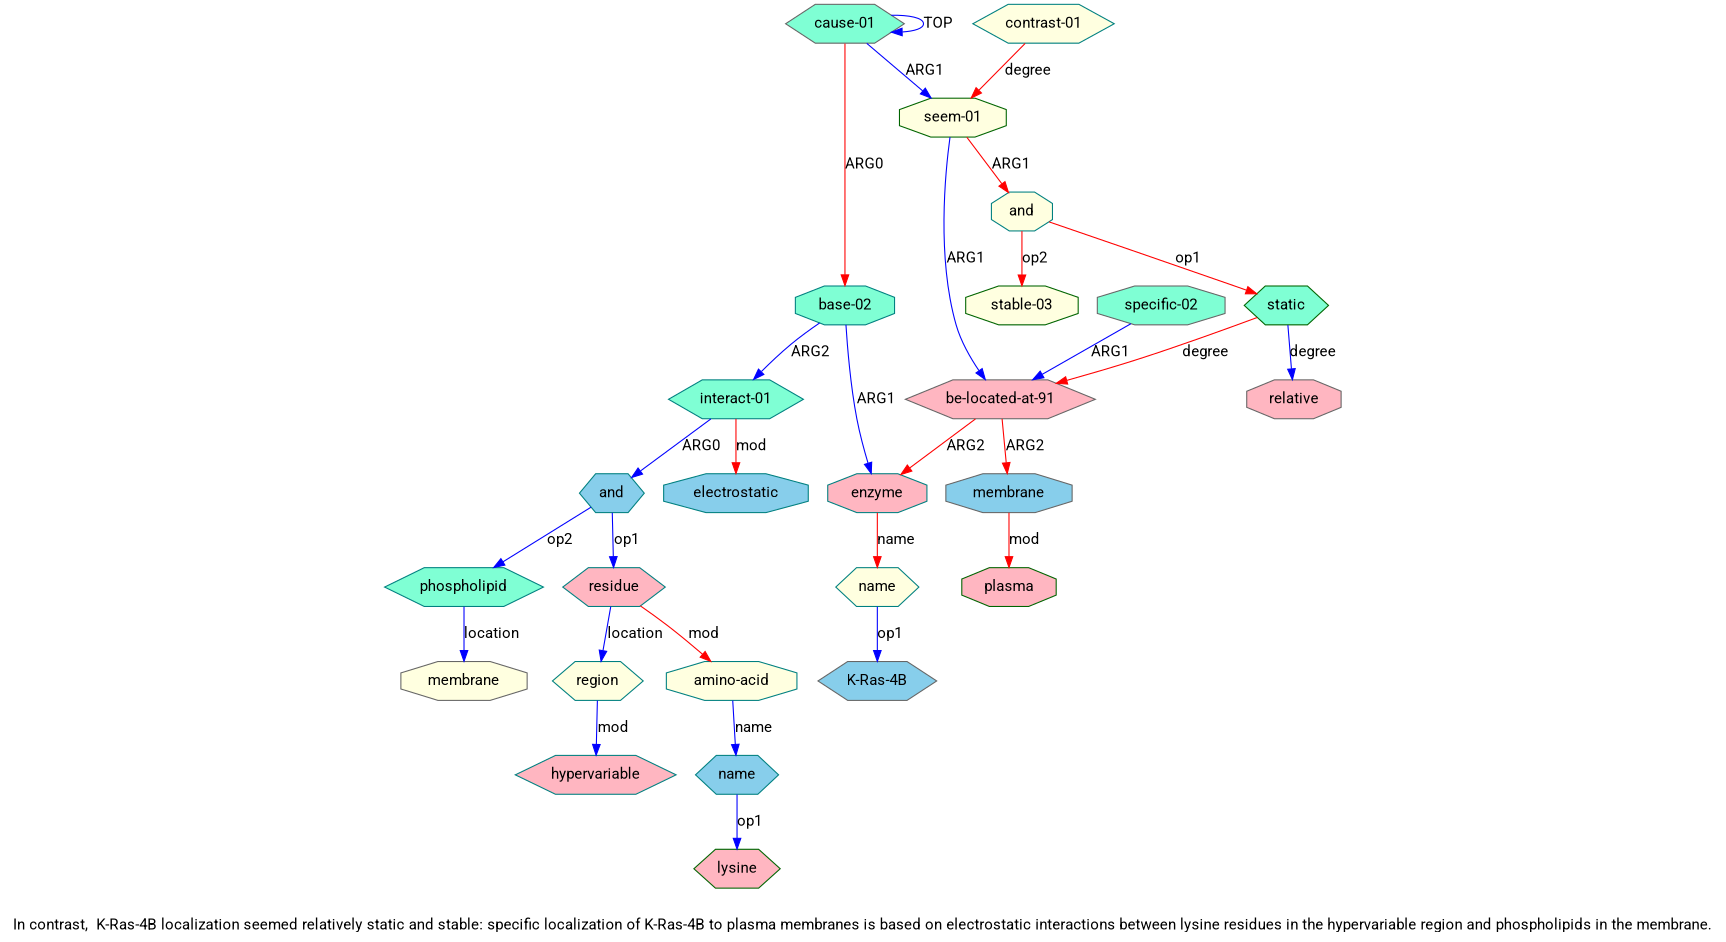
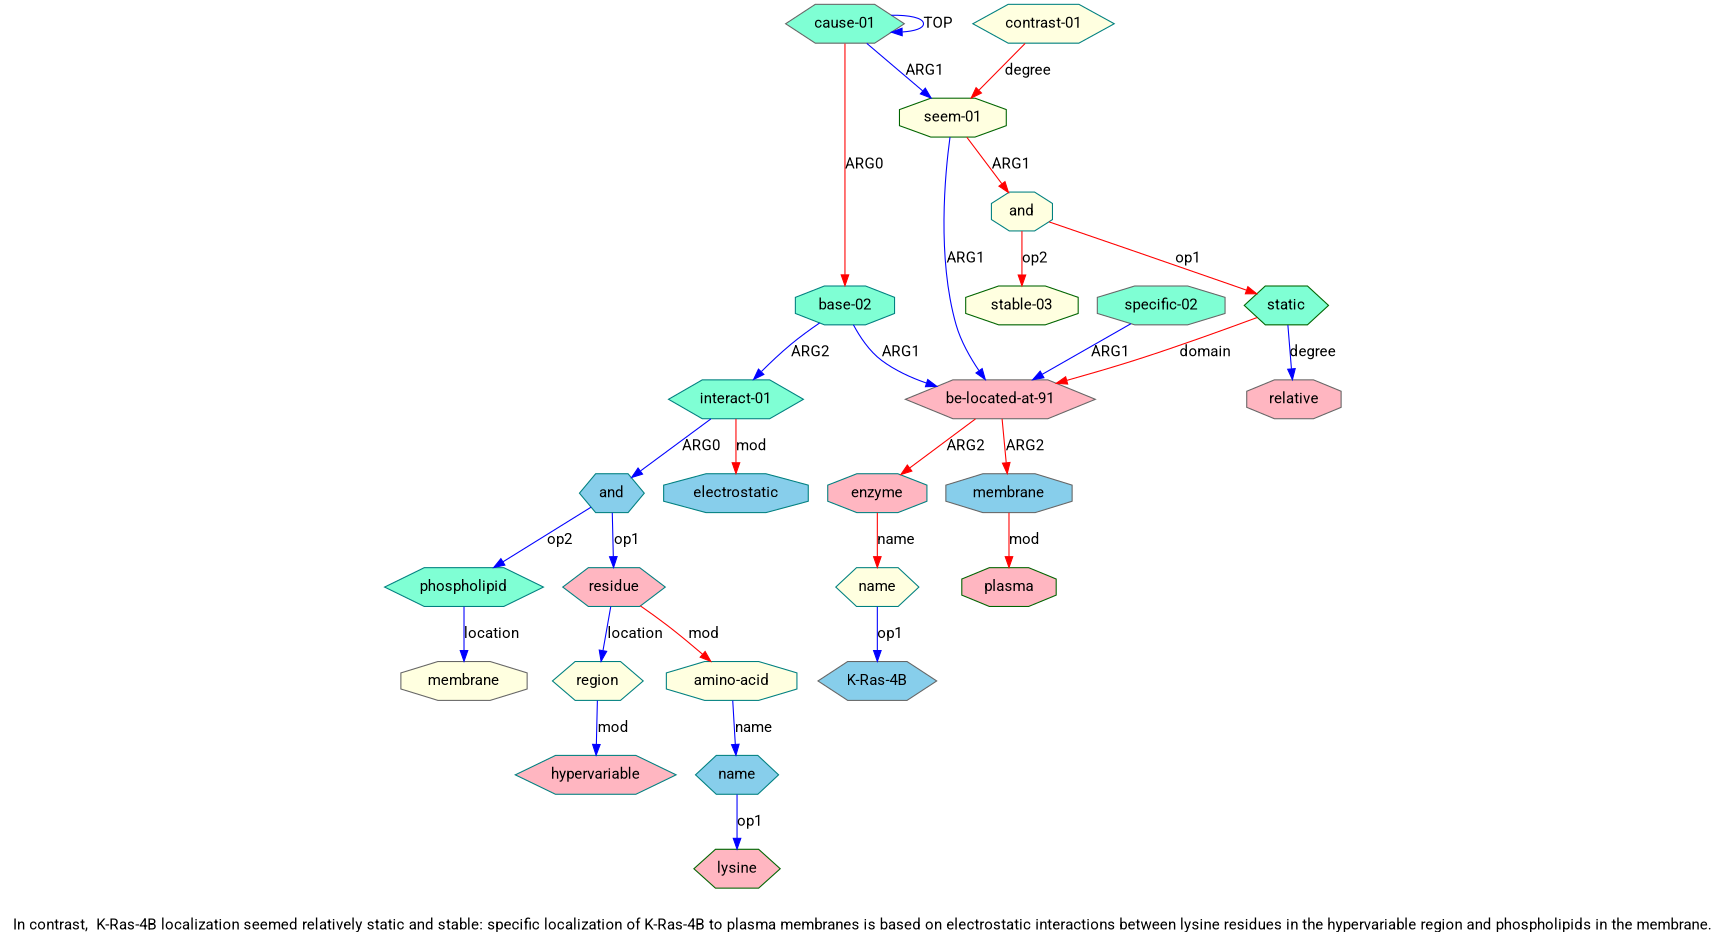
(1205, 352) -> (1205, 352)
(853, 395) -> (884, 362)
